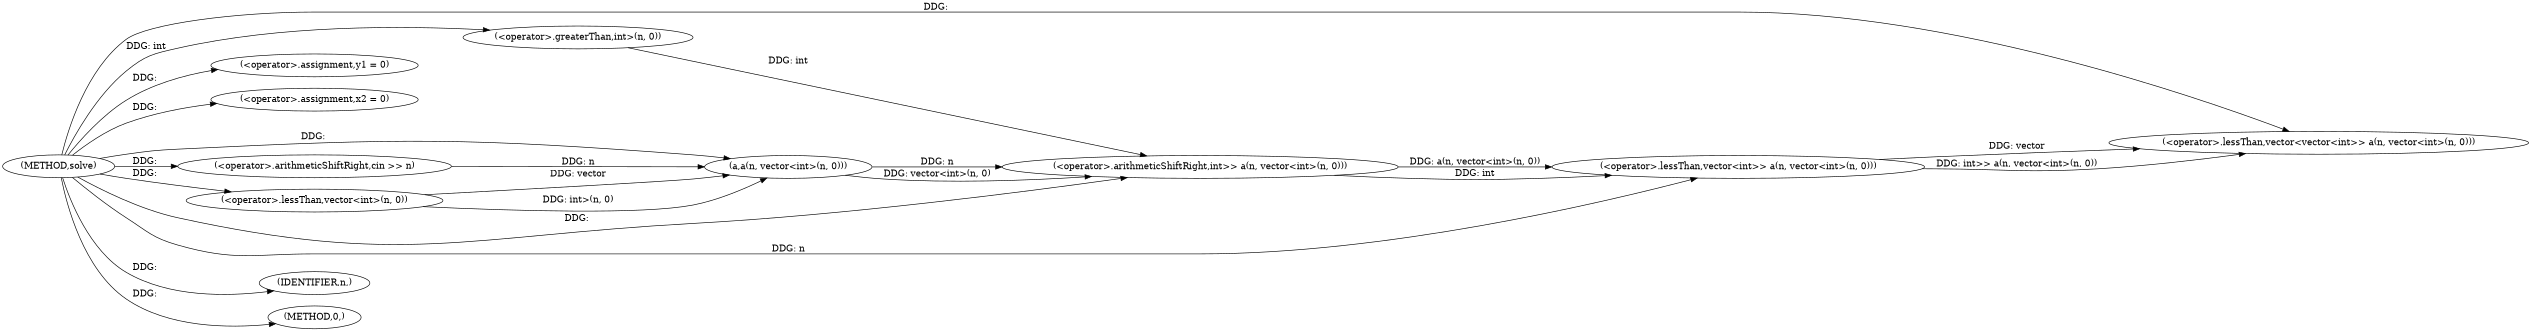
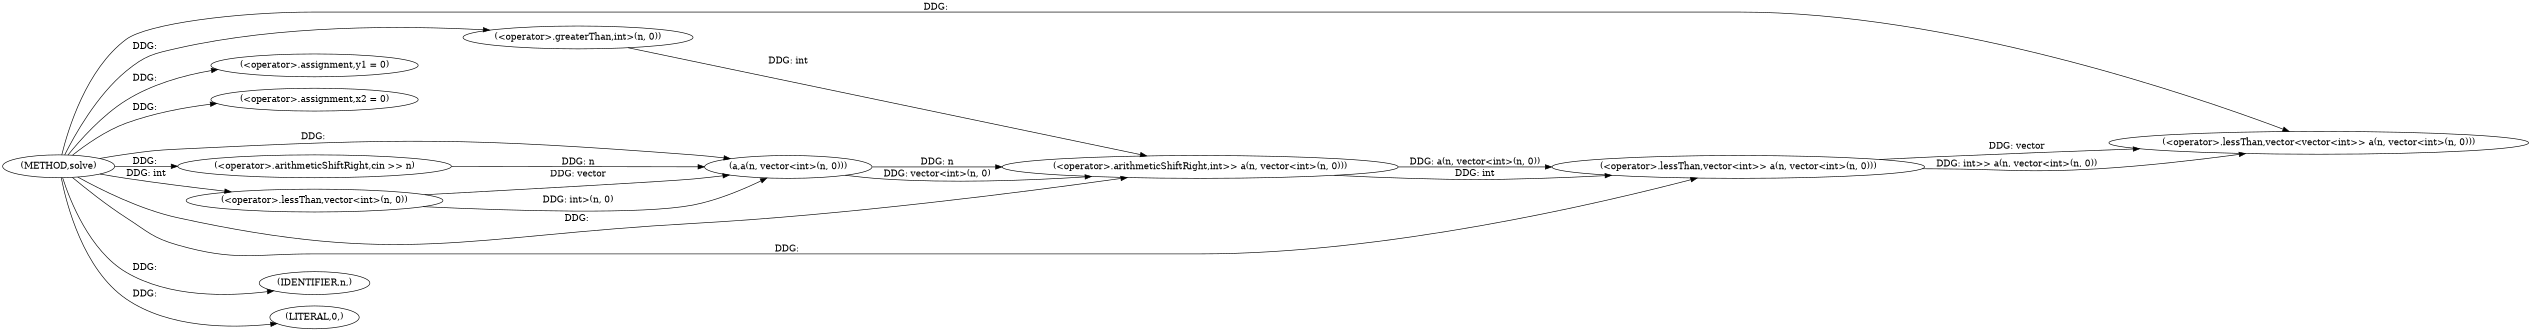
(146, 47) -> (146, 47)
(146, 174) -> (146, 174)
(788, 249) -> (788, 249)
(315, 317) -> (315, 317)
